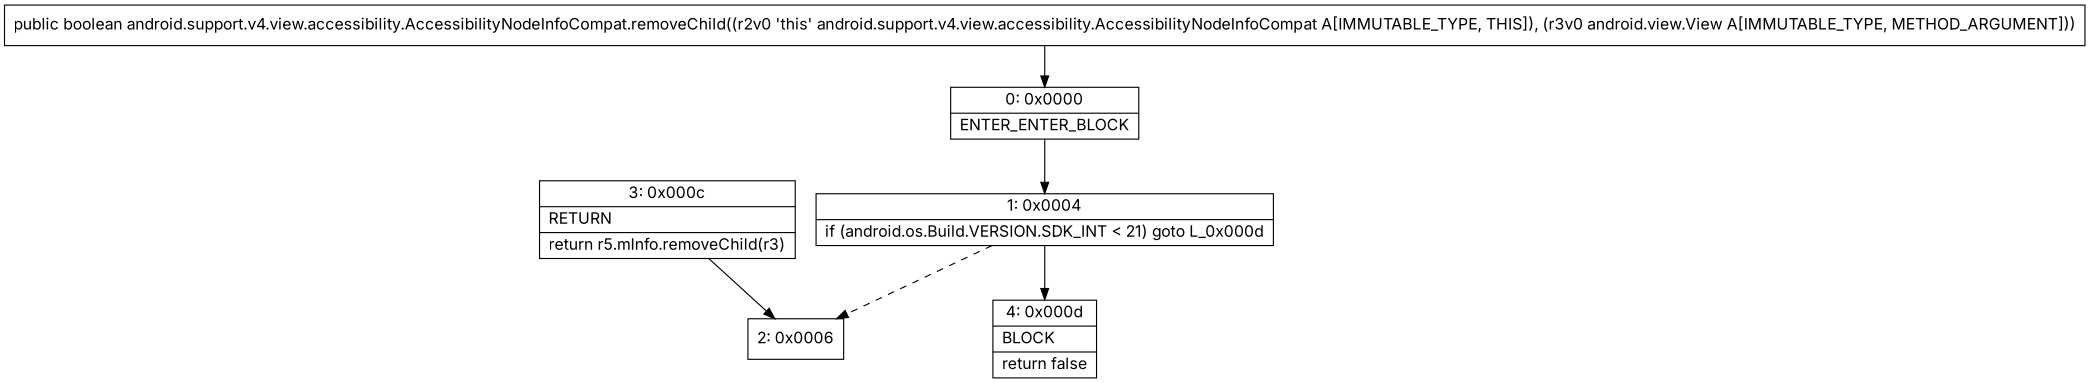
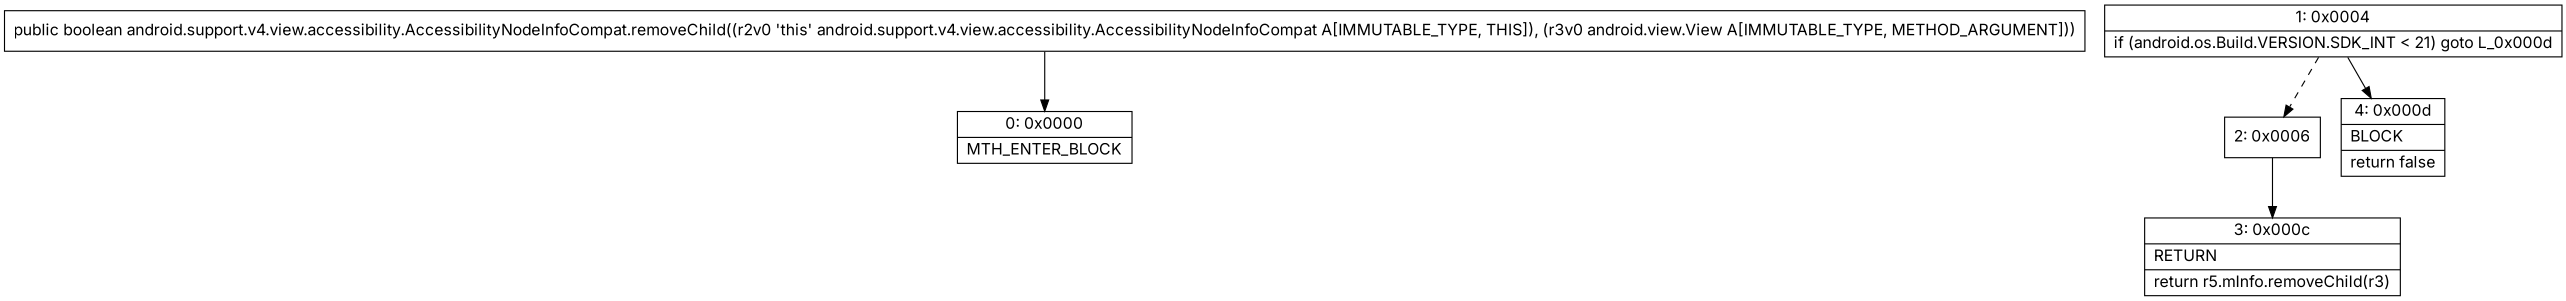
(1045, 126) -> (1045, 150)
(1045, 161) -> none
(738, 285) -> (2272, 182)
